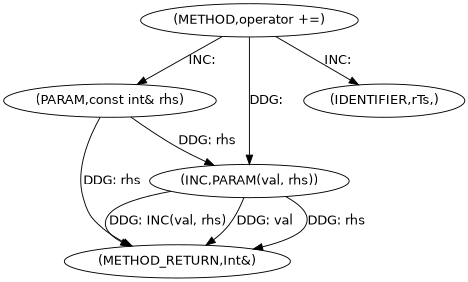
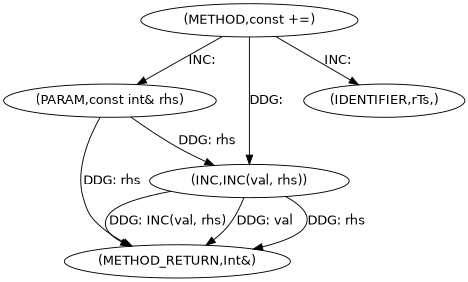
(249, 20) -> (249, 20)
(249, 181) -> (249, 181)
